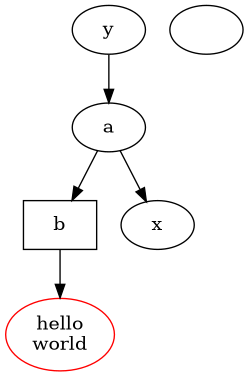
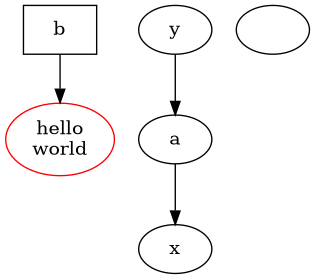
(88, 169) -> none
